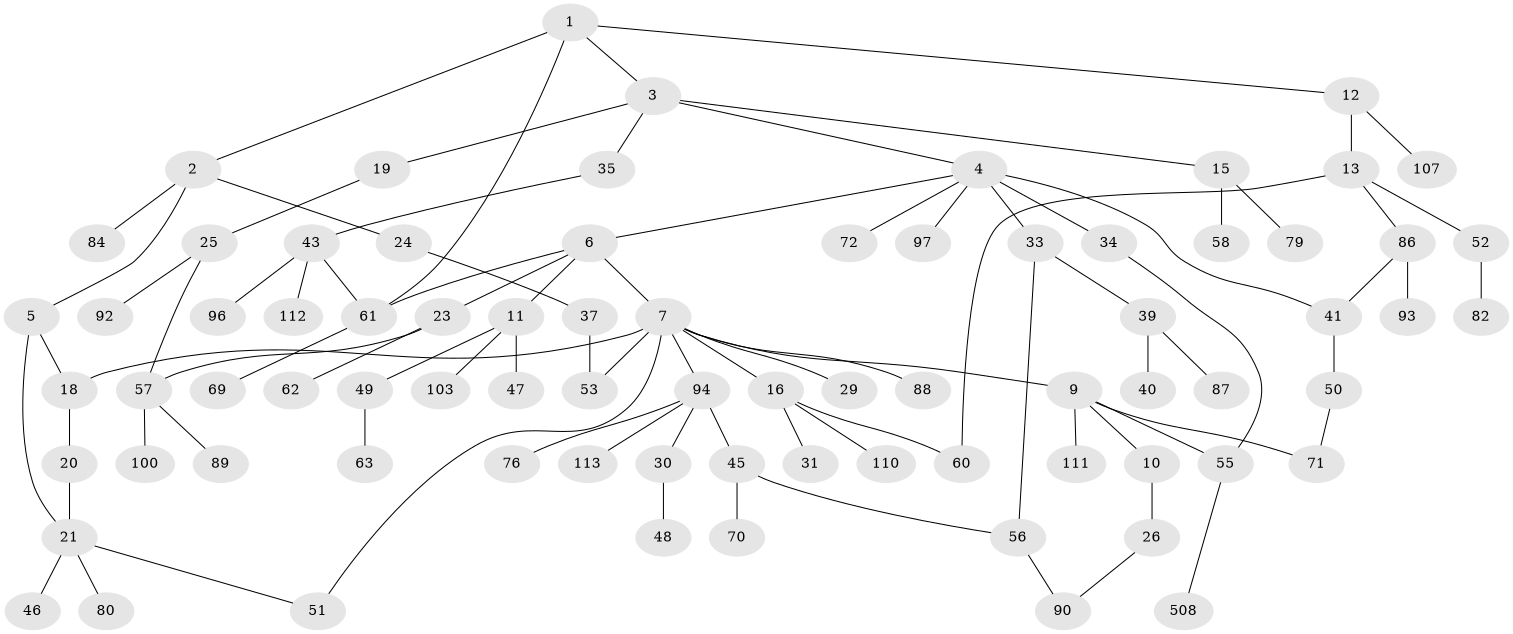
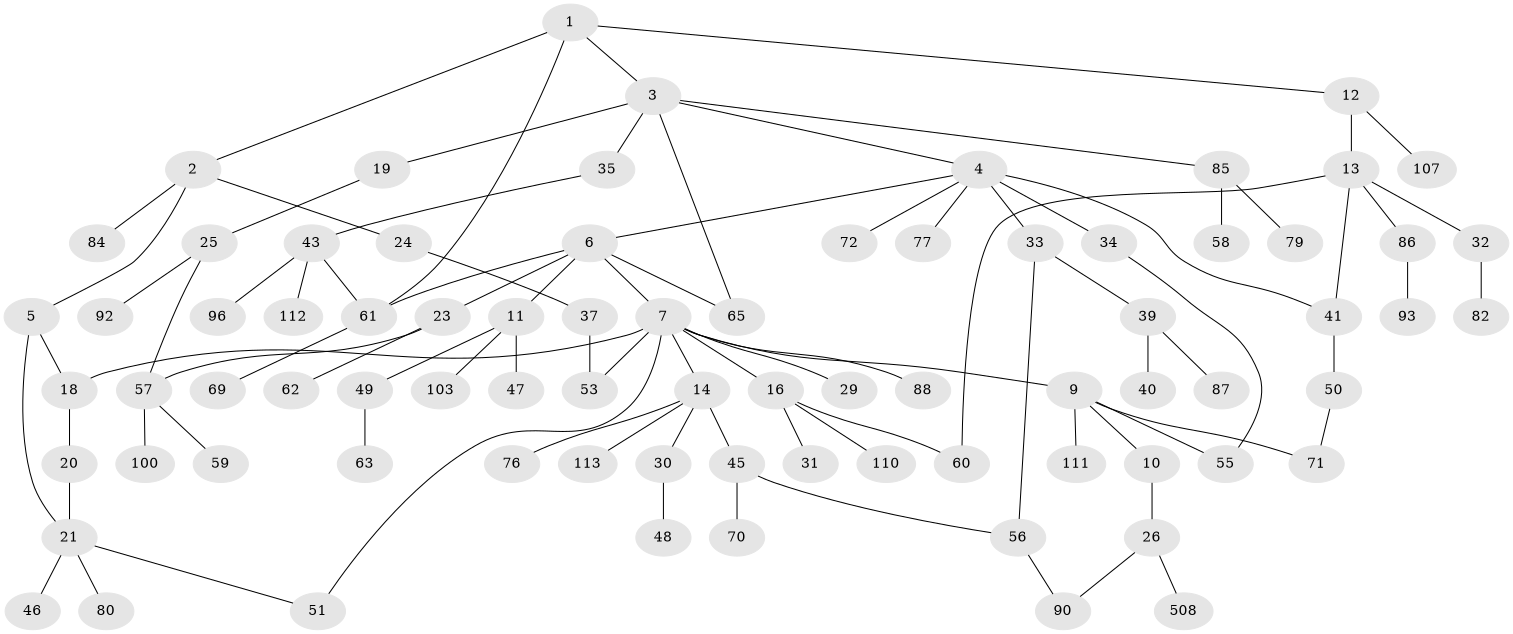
(1222, 170) -> (1222, 170)
(923, 243) -> (923, 243)
(1481, 243) -> (1481, 243)
(1371, 280) -> (1343, 243)
none -> (737, 317)
(702, 390) -> (702, 390)
(221, 464) -> (221, 464)
(1205, 538) -> (1168, 575)
